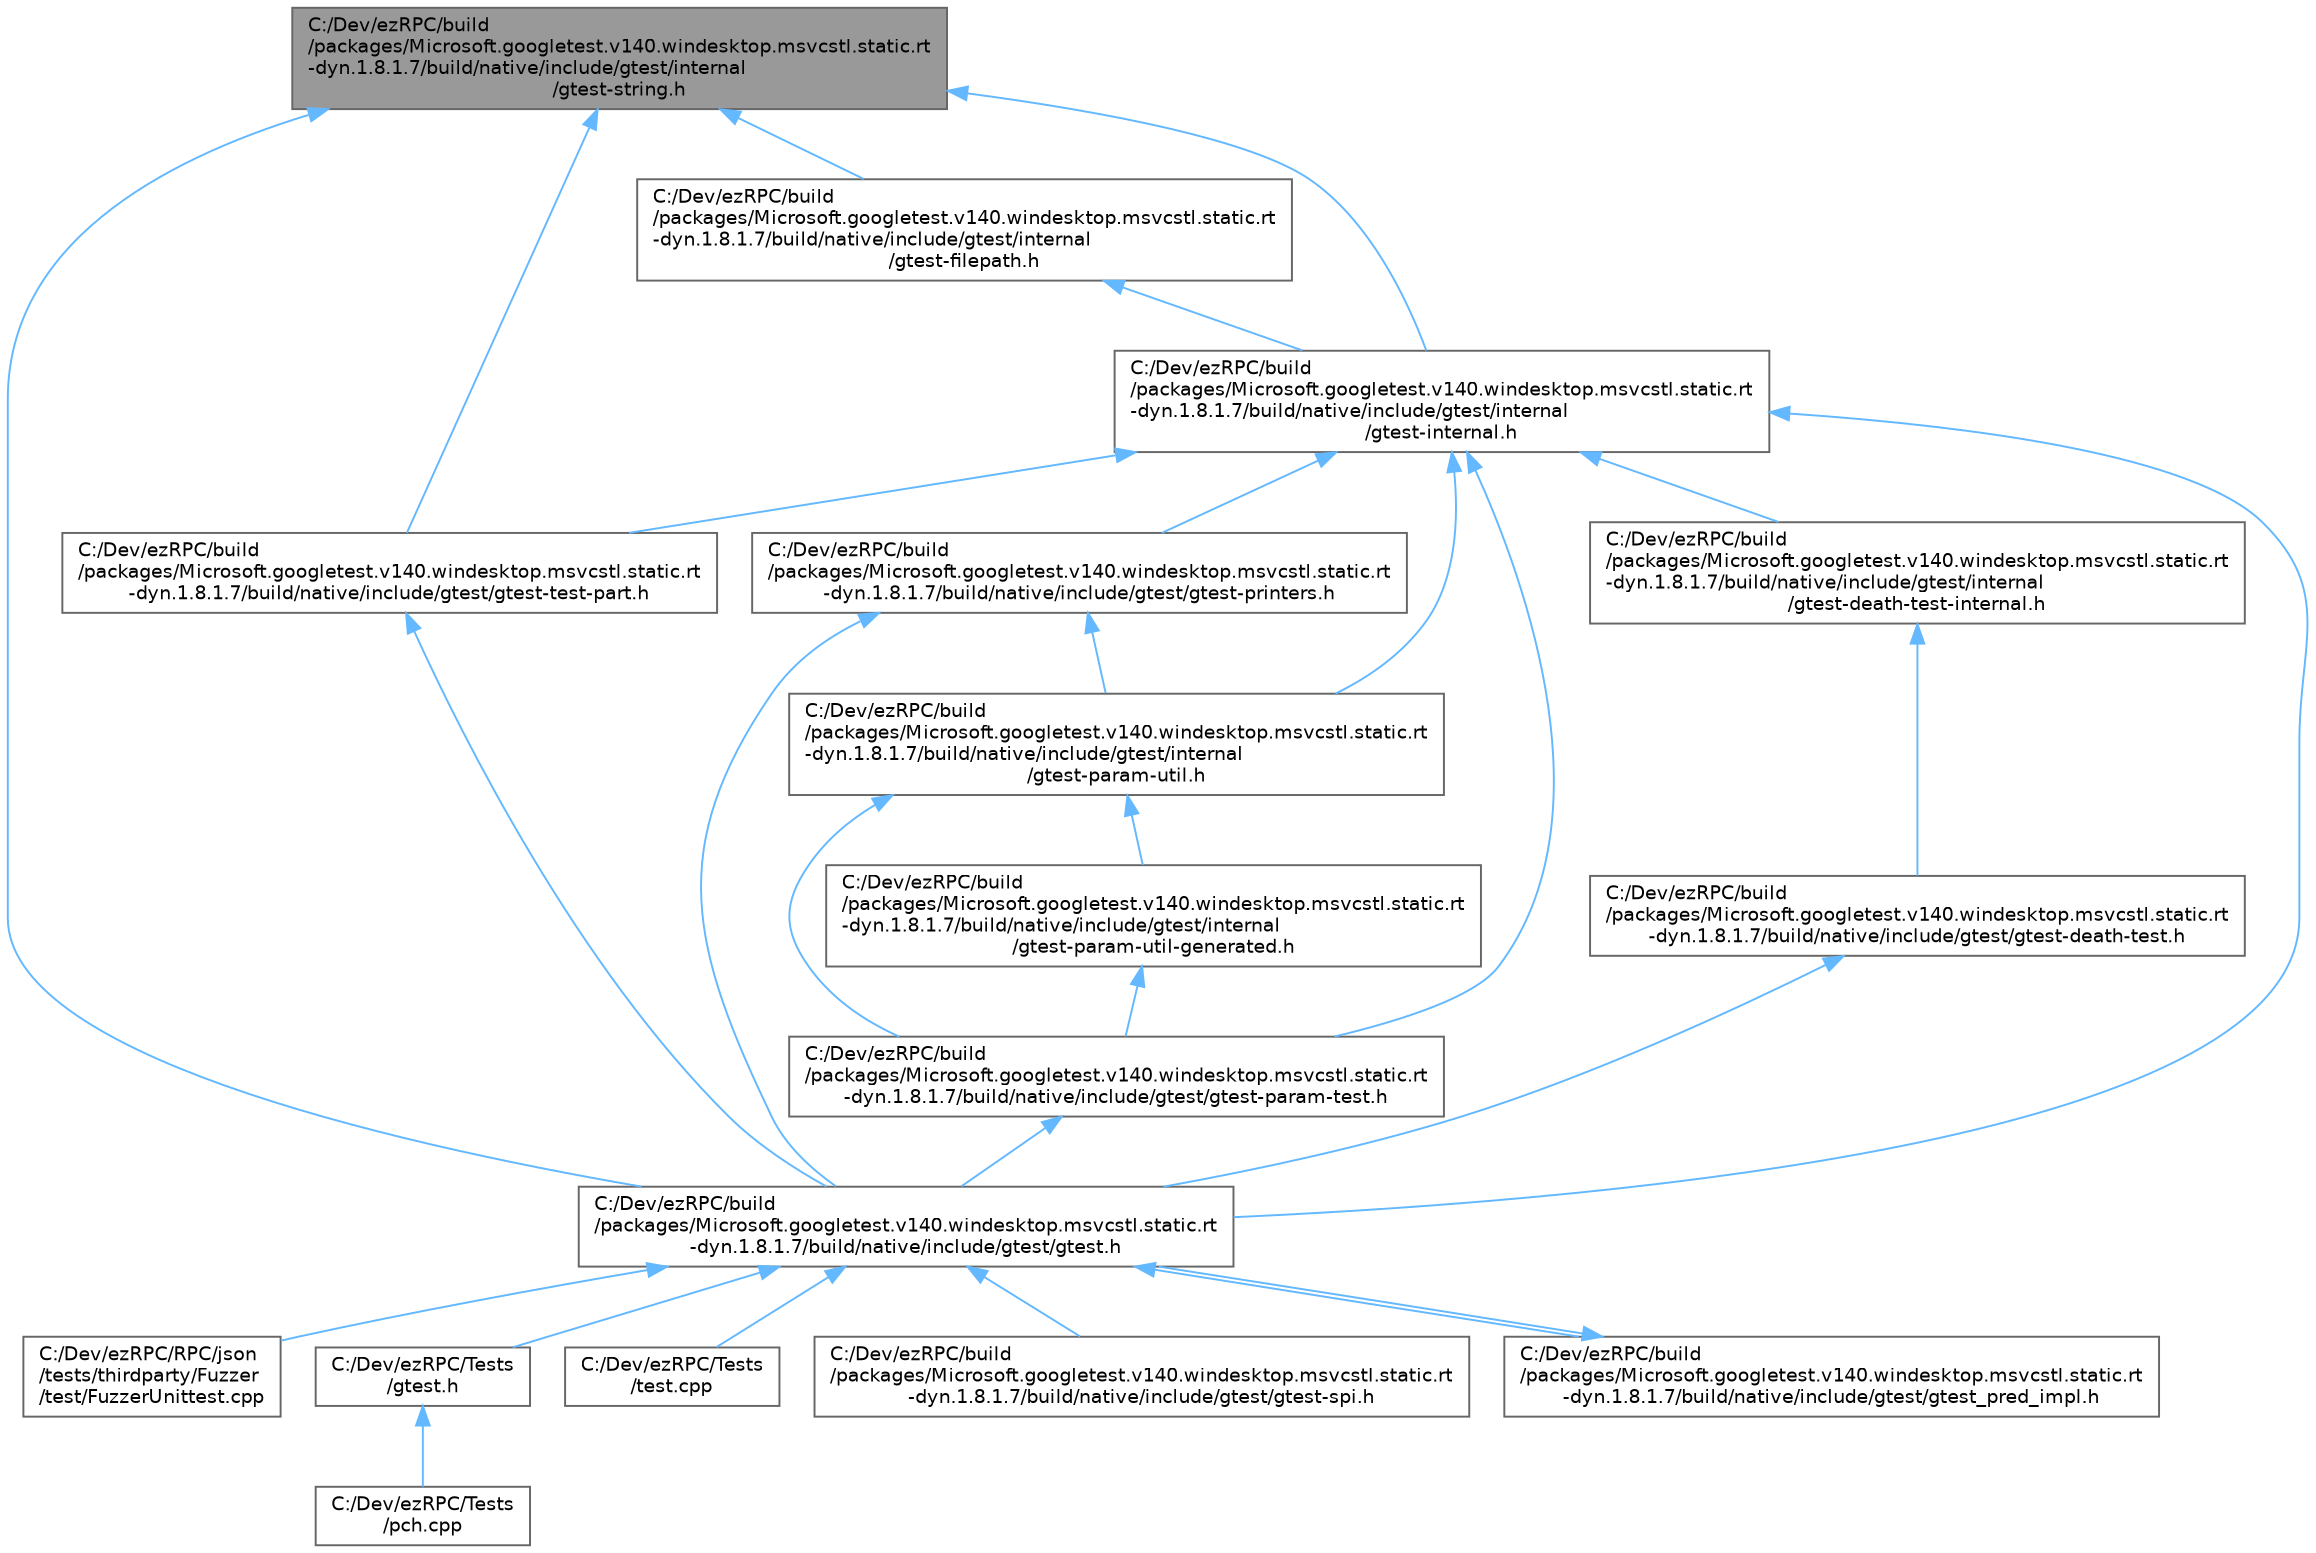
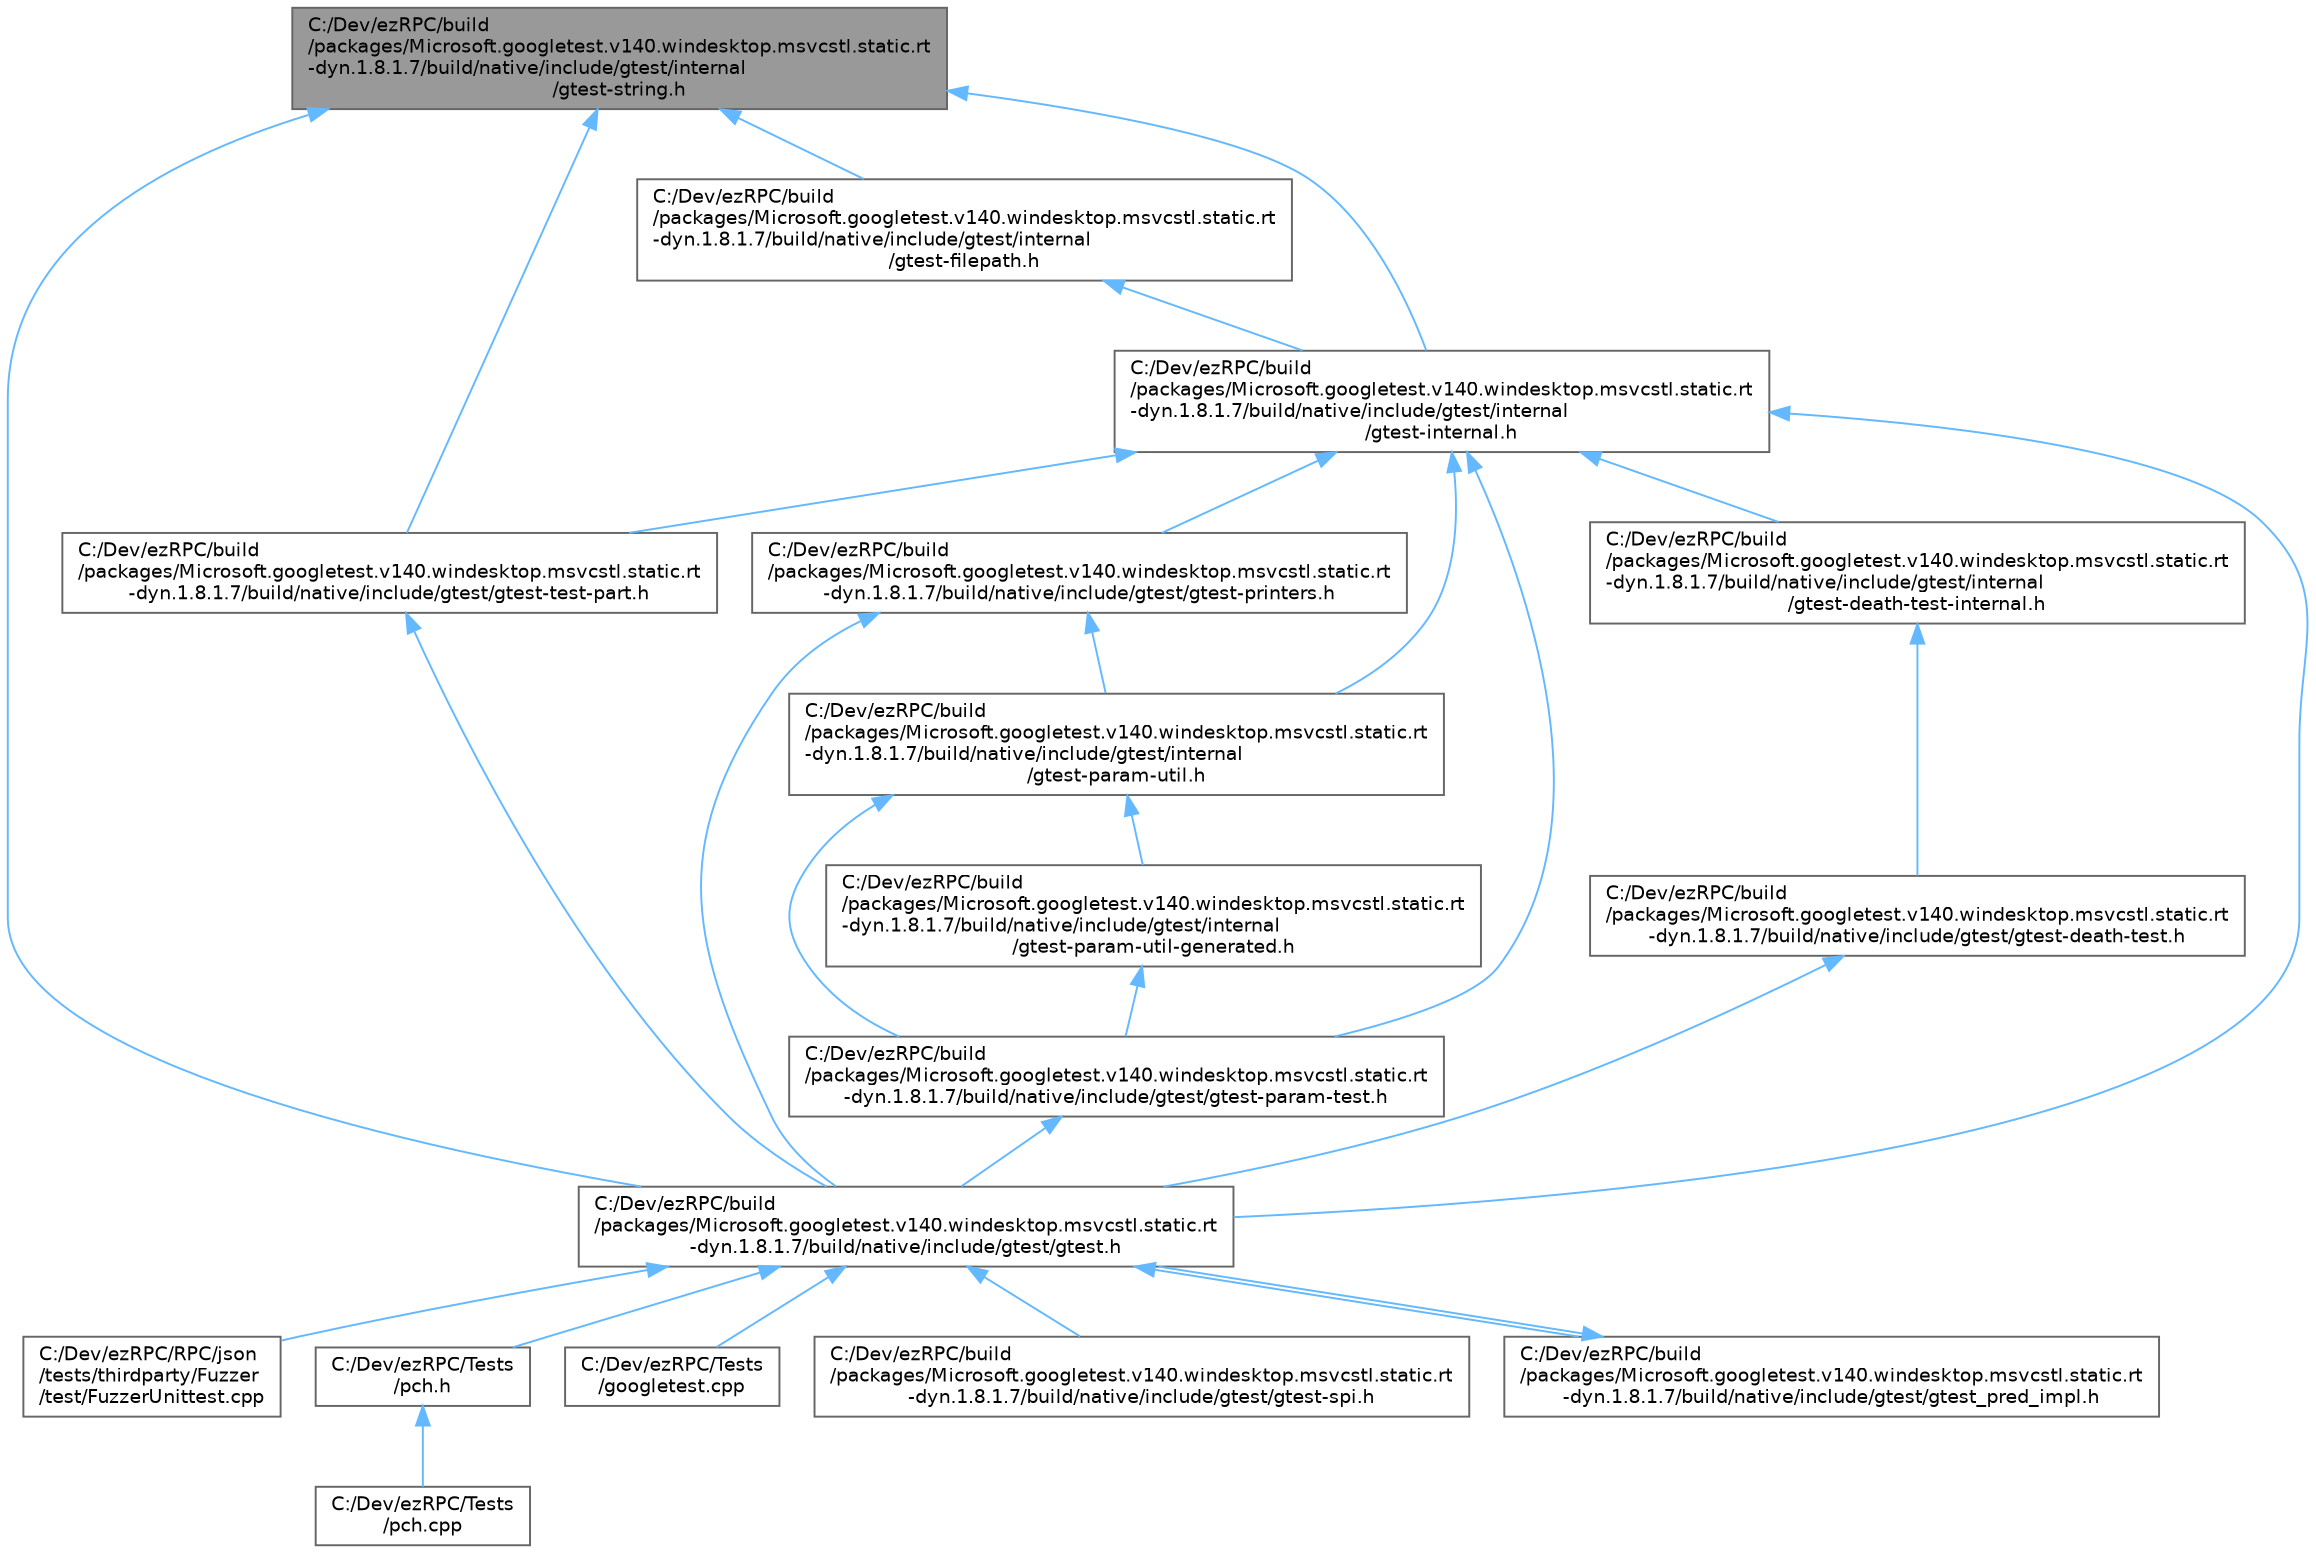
(423, 1377) -> (423, 1377)
(672, 1377) -> (672, 1377)
